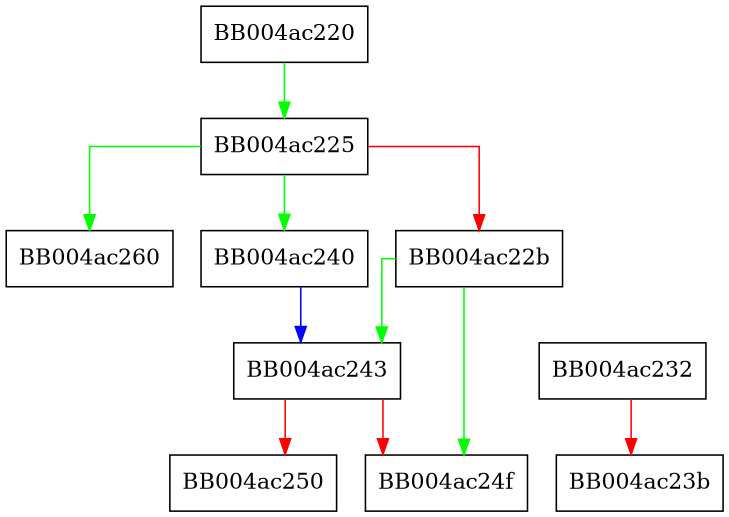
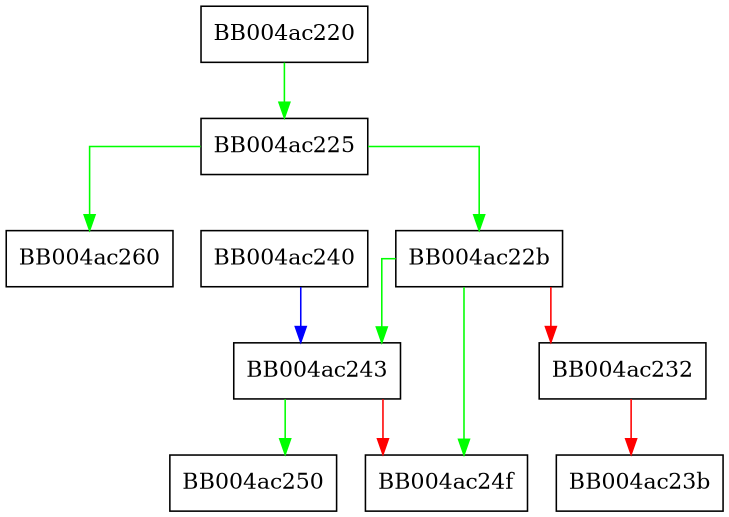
(458, 146) -> (458, 146)
(284, 195) -> none
none -> (551, 307)
(285, 419) -> (285, 419)
